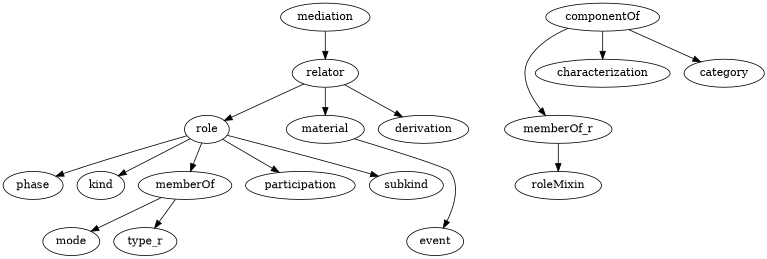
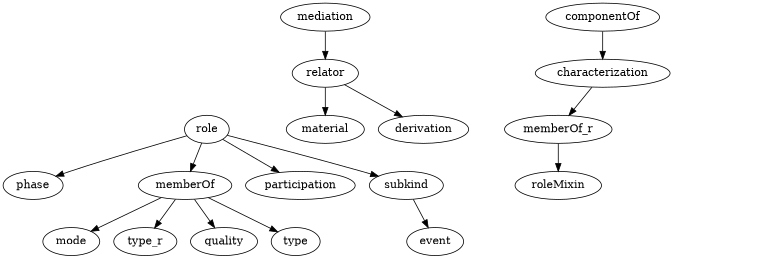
(528, 61) -> (583, 98)
(724, 73) -> none
(268, 101) -> none
(427, 162) -> (419, 210)
(101, 185) -> none
none -> (224, 242)
none -> (296, 242)
